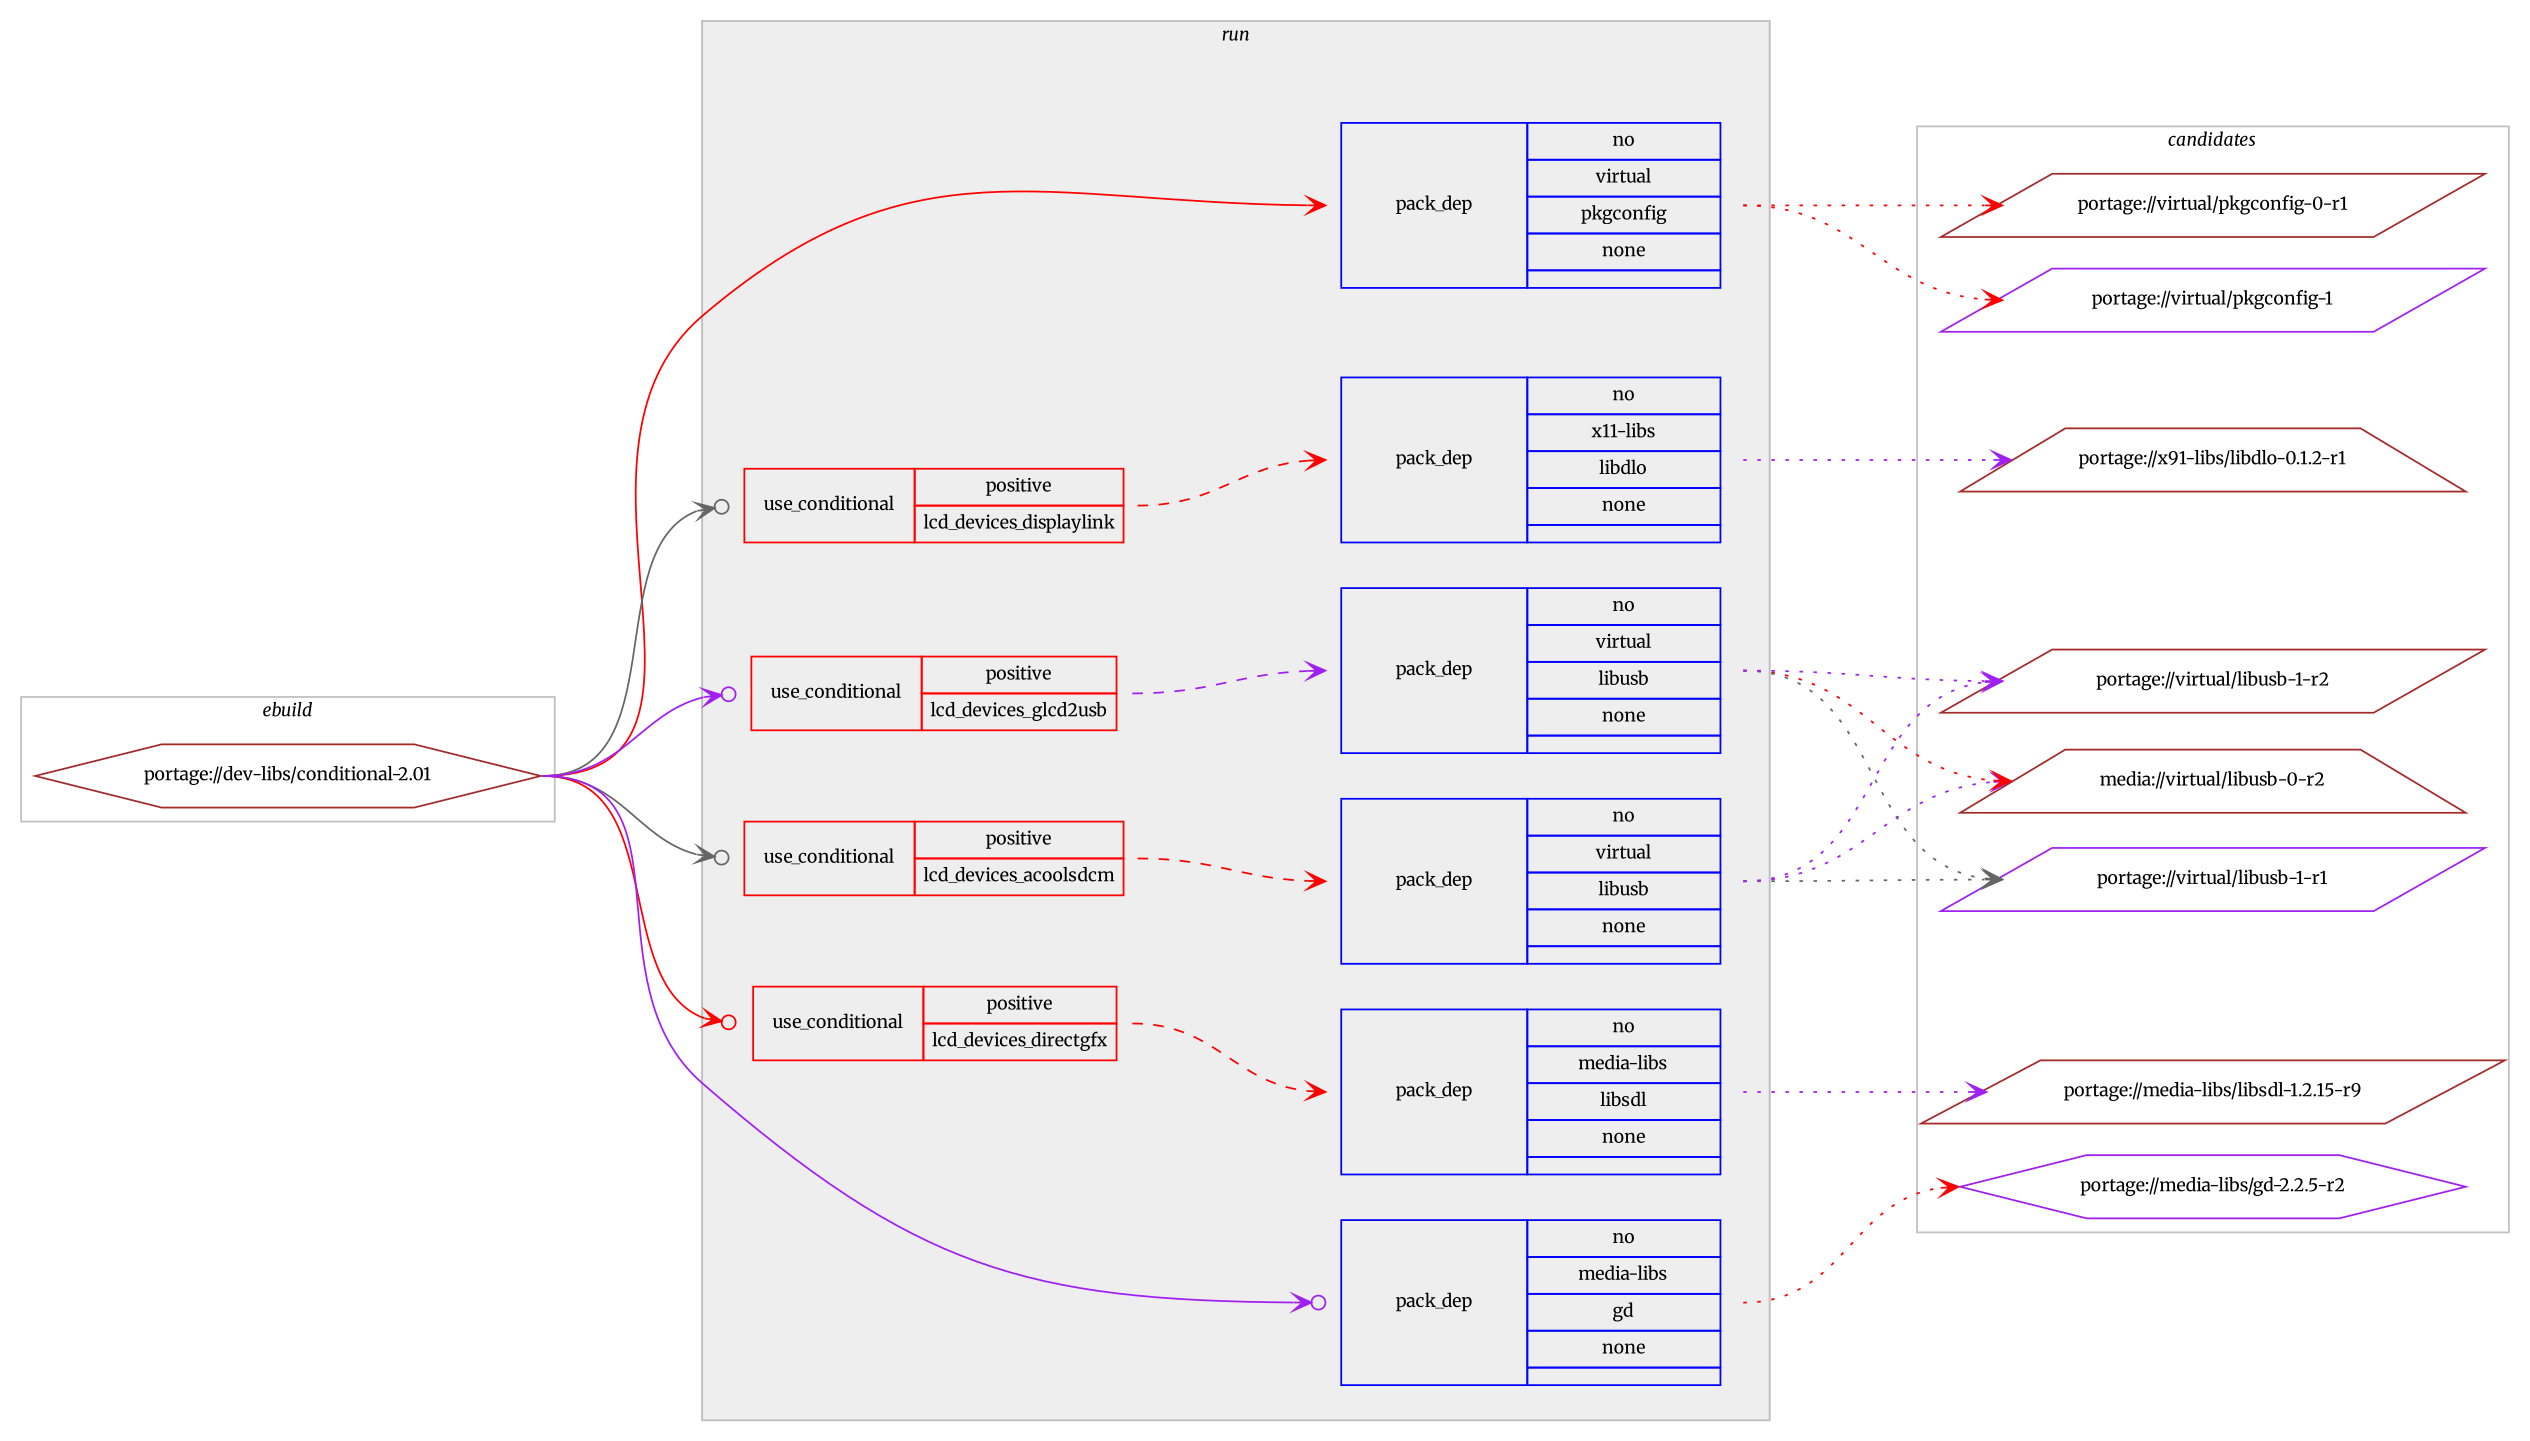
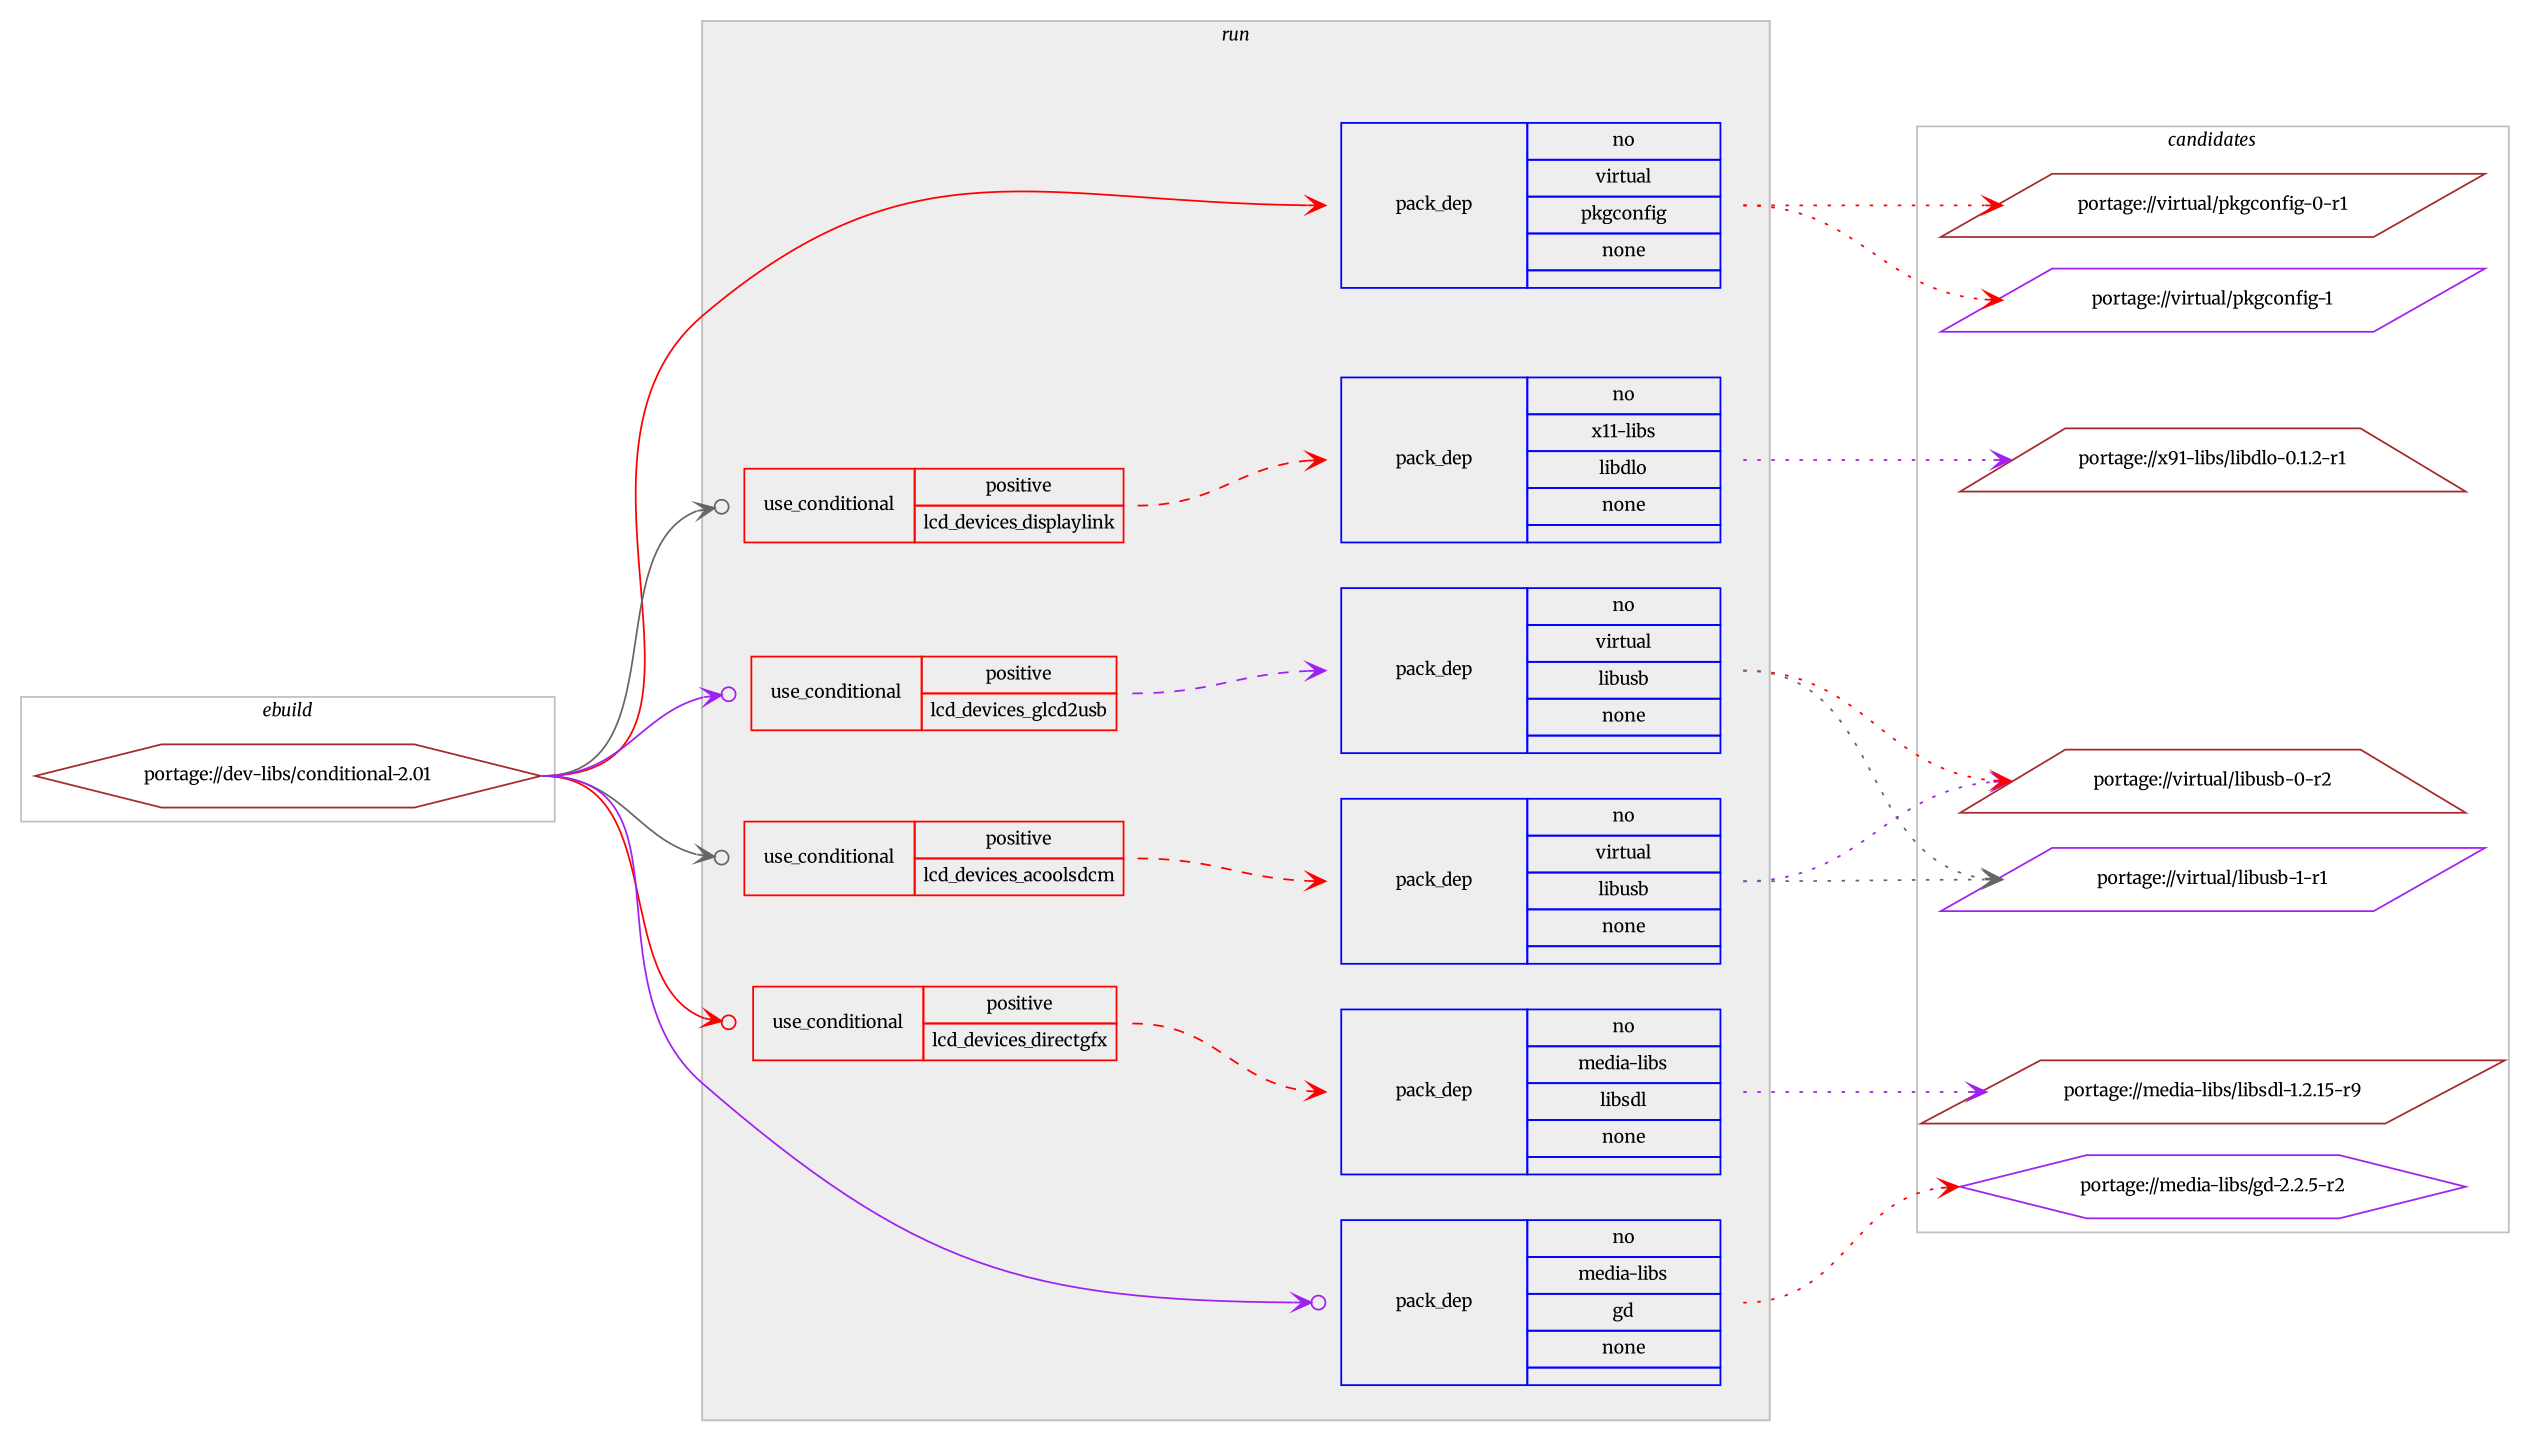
(2213, 681) -> none
(2213, 781) -> (2213, 781)
